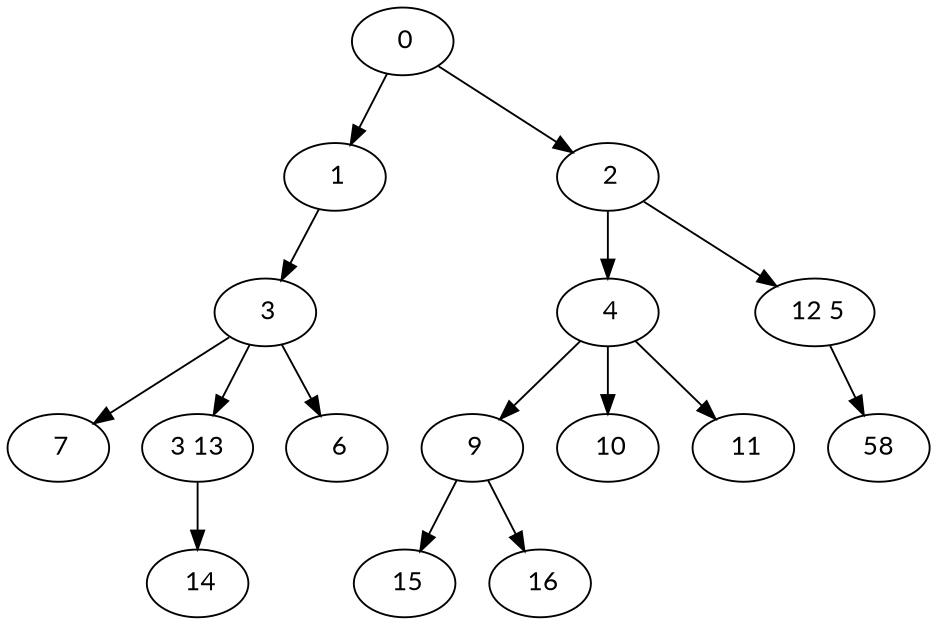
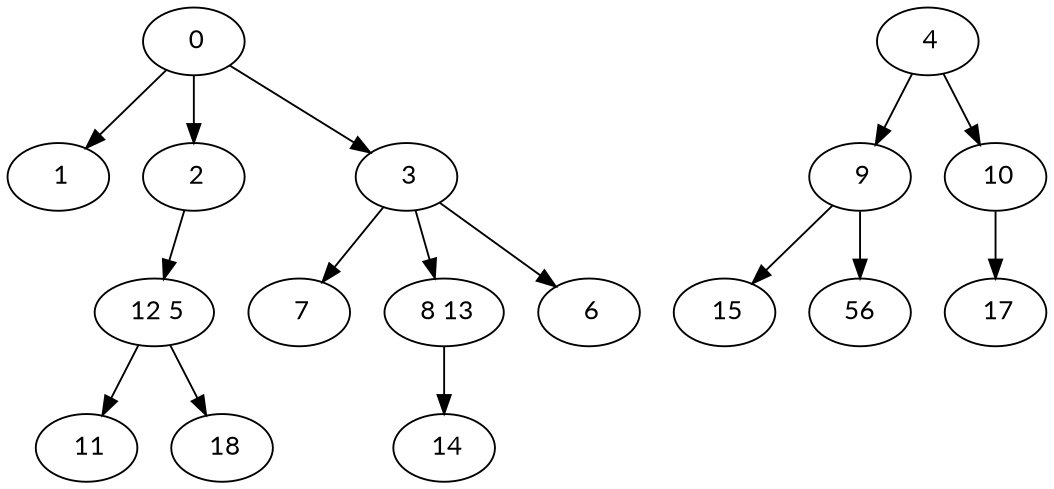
(608, 235) -> none
(305, 236) -> (292, 104)
none -> (996, 312)
(669, 373) -> (125, 372)
(198, 448) -> (444, 312)
(879, 448) -> (222, 448)
(540, 583) -> (860, 312)
